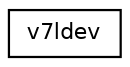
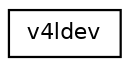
(65, 34) -> (65, 34)
